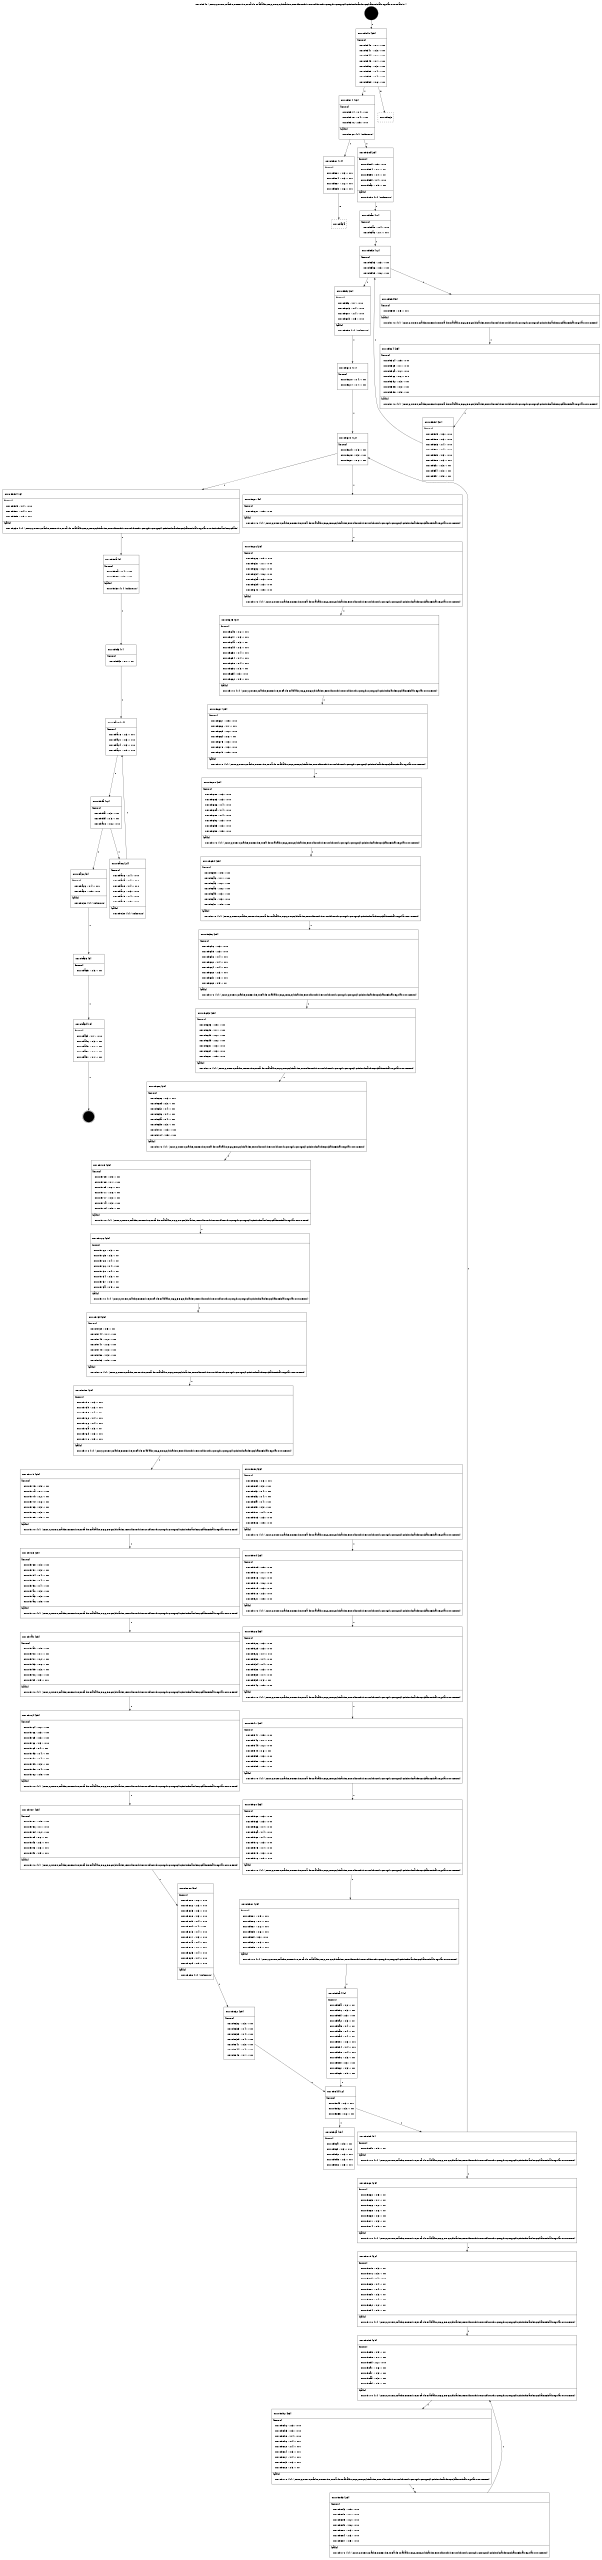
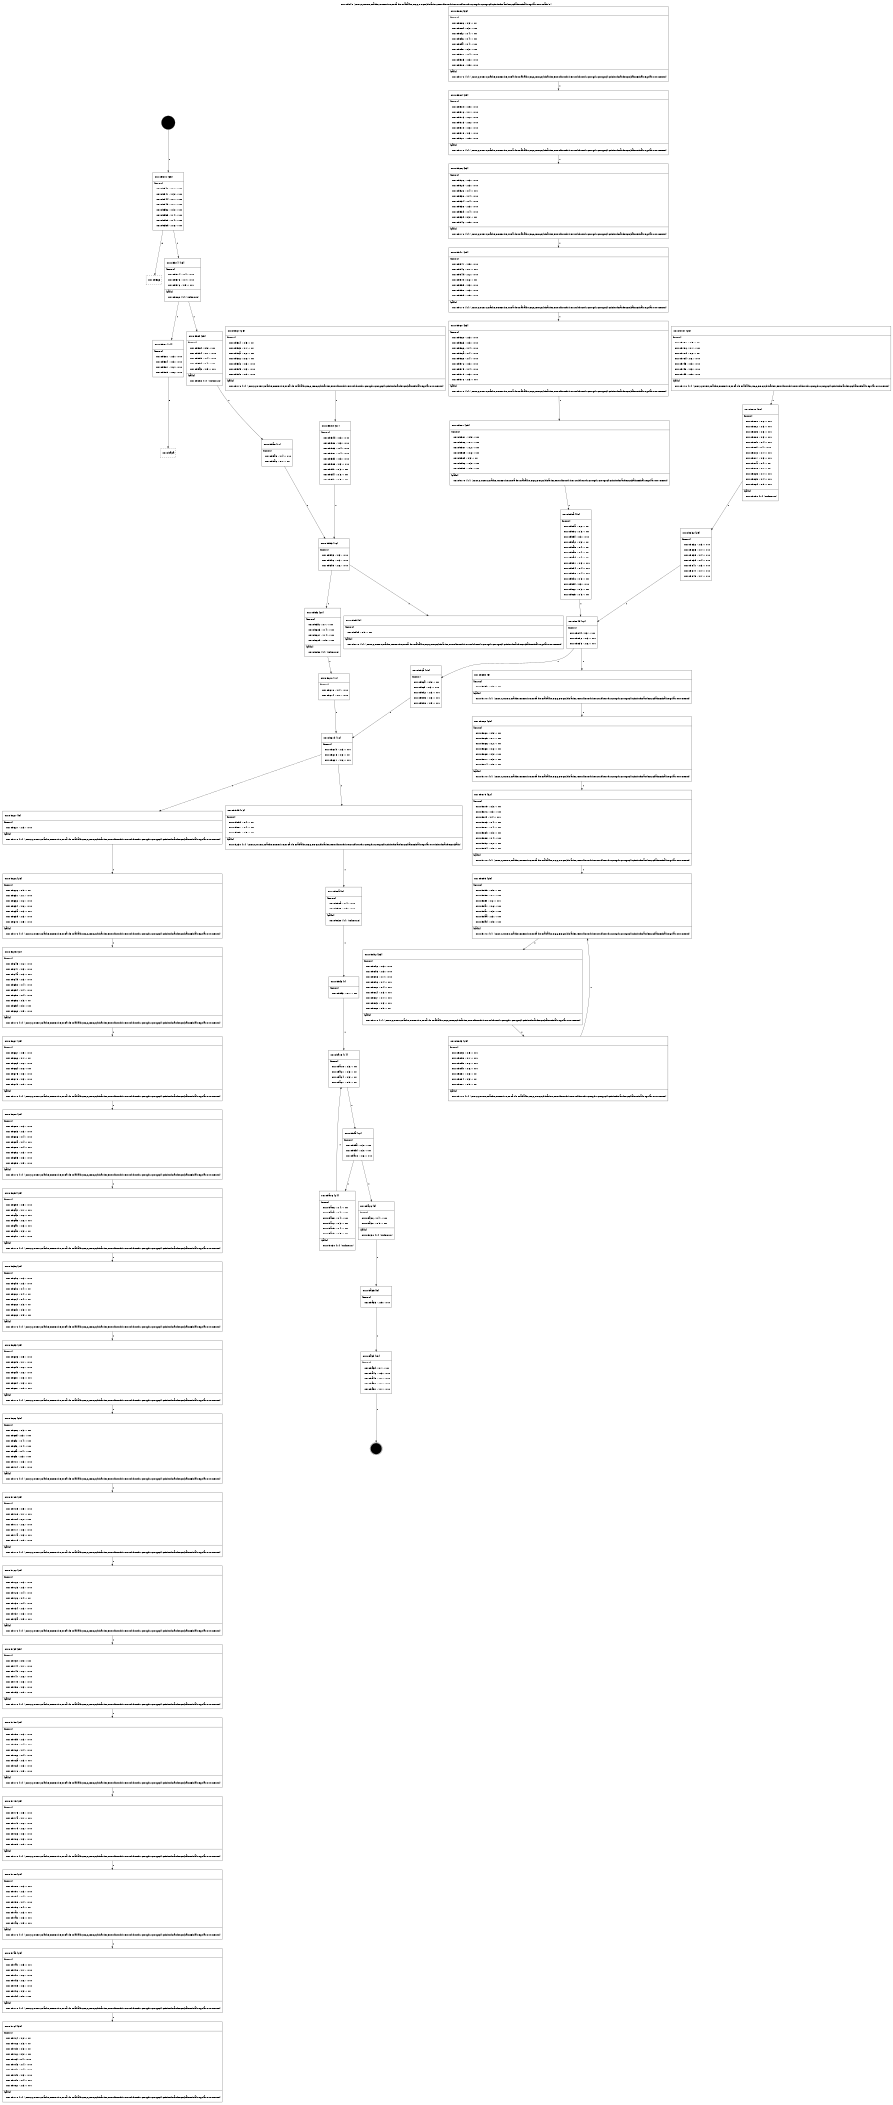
(490, 335) -> none
(467, 1260) -> (382, 717)
(130, 1797) -> none
